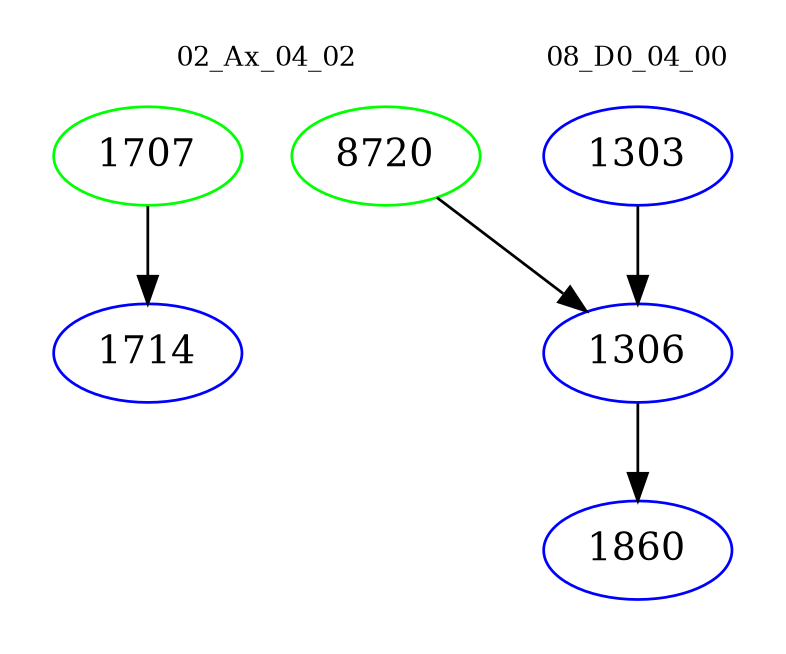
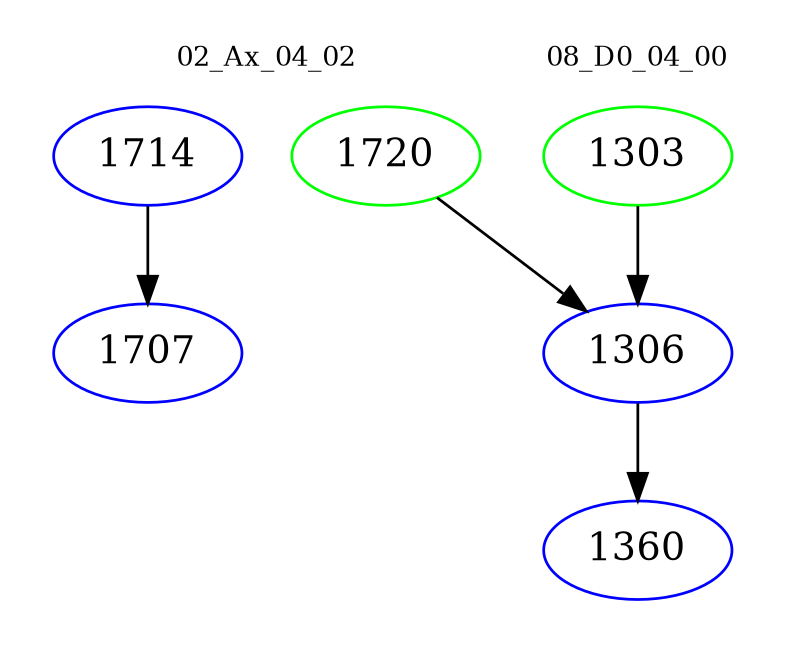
(148, 156) -> (148, 353)
(386, 156) -> (386, 156)
(638, 156) -> (638, 156)
(148, 241) -> (148, 241)
(638, 550) -> (638, 550)
